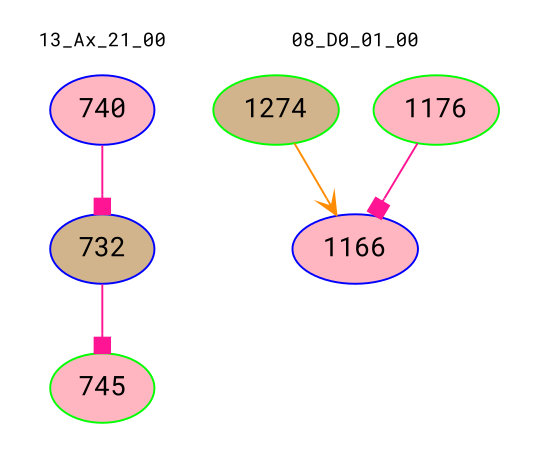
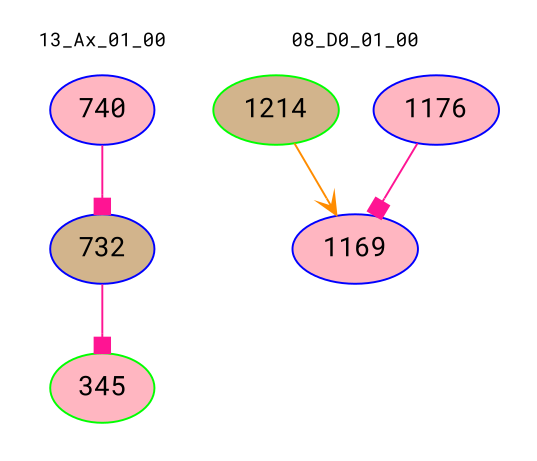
(103, 42) -> (103, 42)
(276, 110) -> (276, 110)
(436, 110) -> (436, 110)
(355, 249) -> (355, 249)
(102, 388) -> (102, 388)
